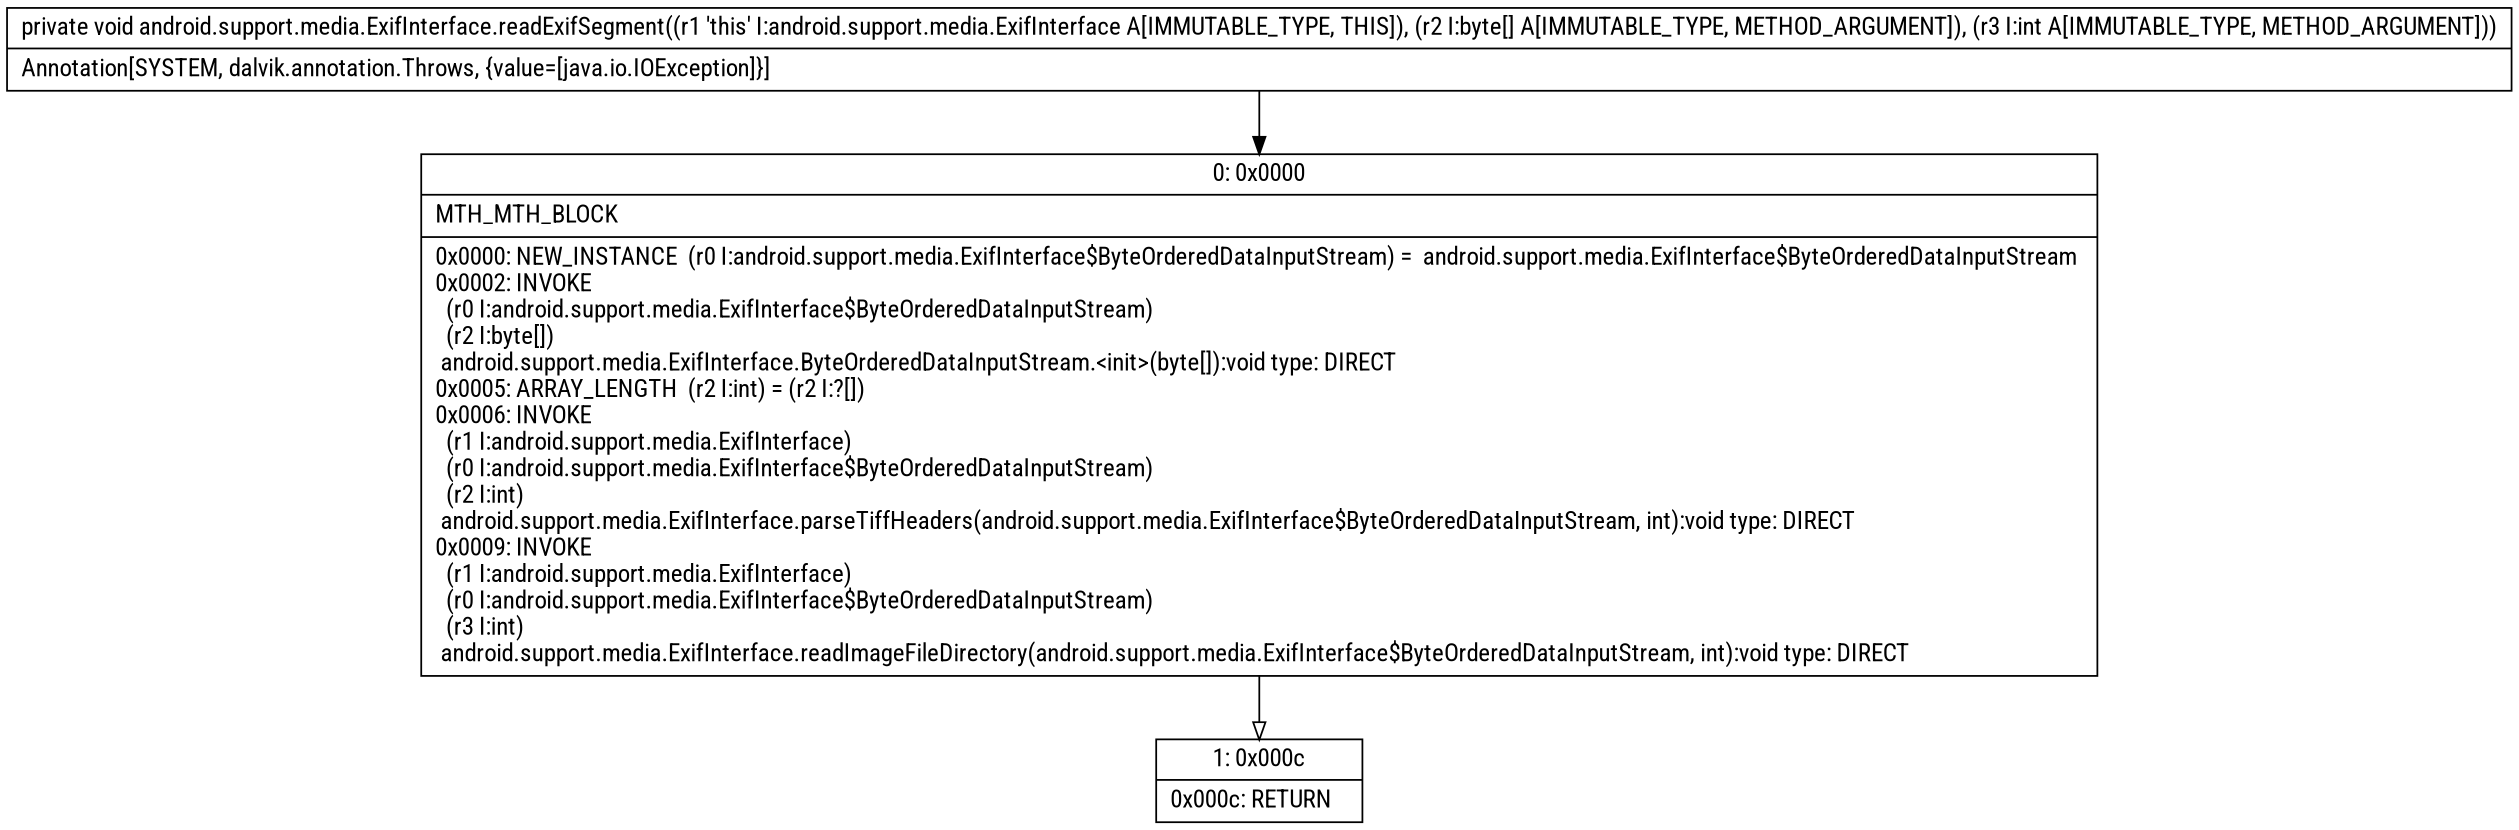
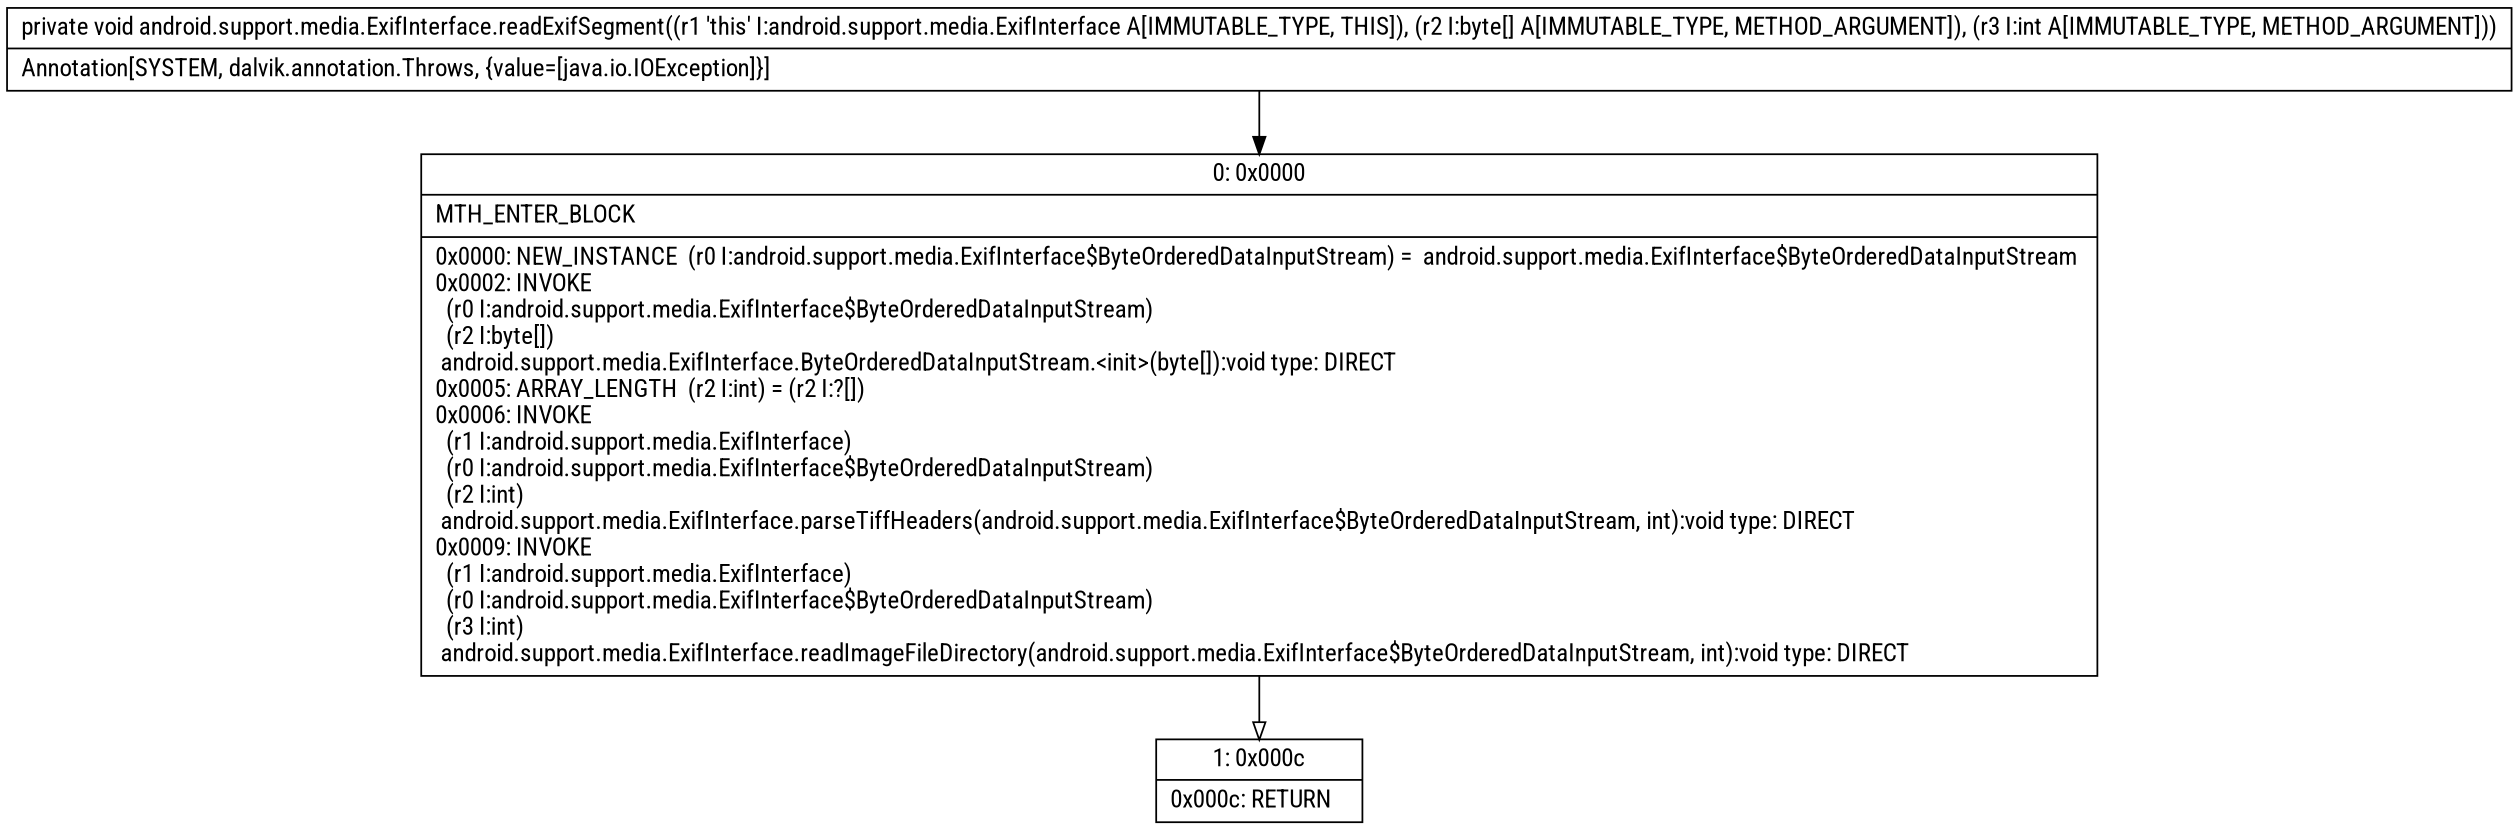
(527, 215) -> (536, 215)
